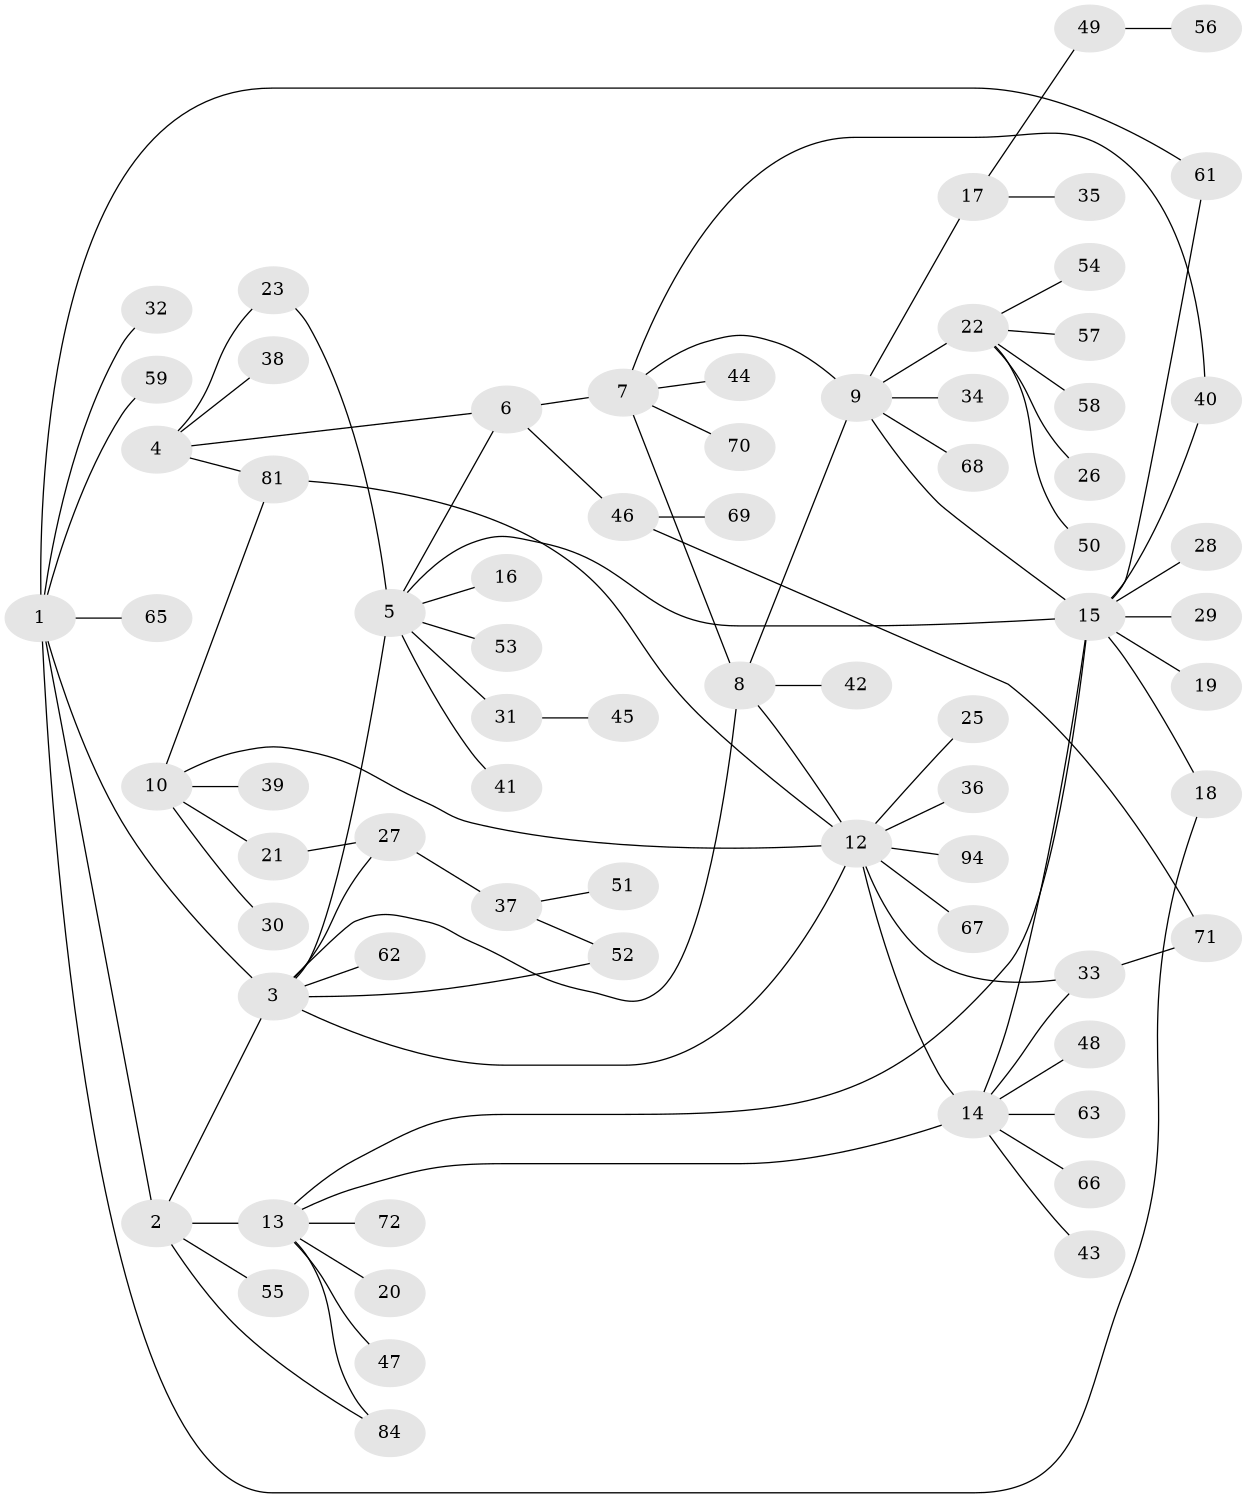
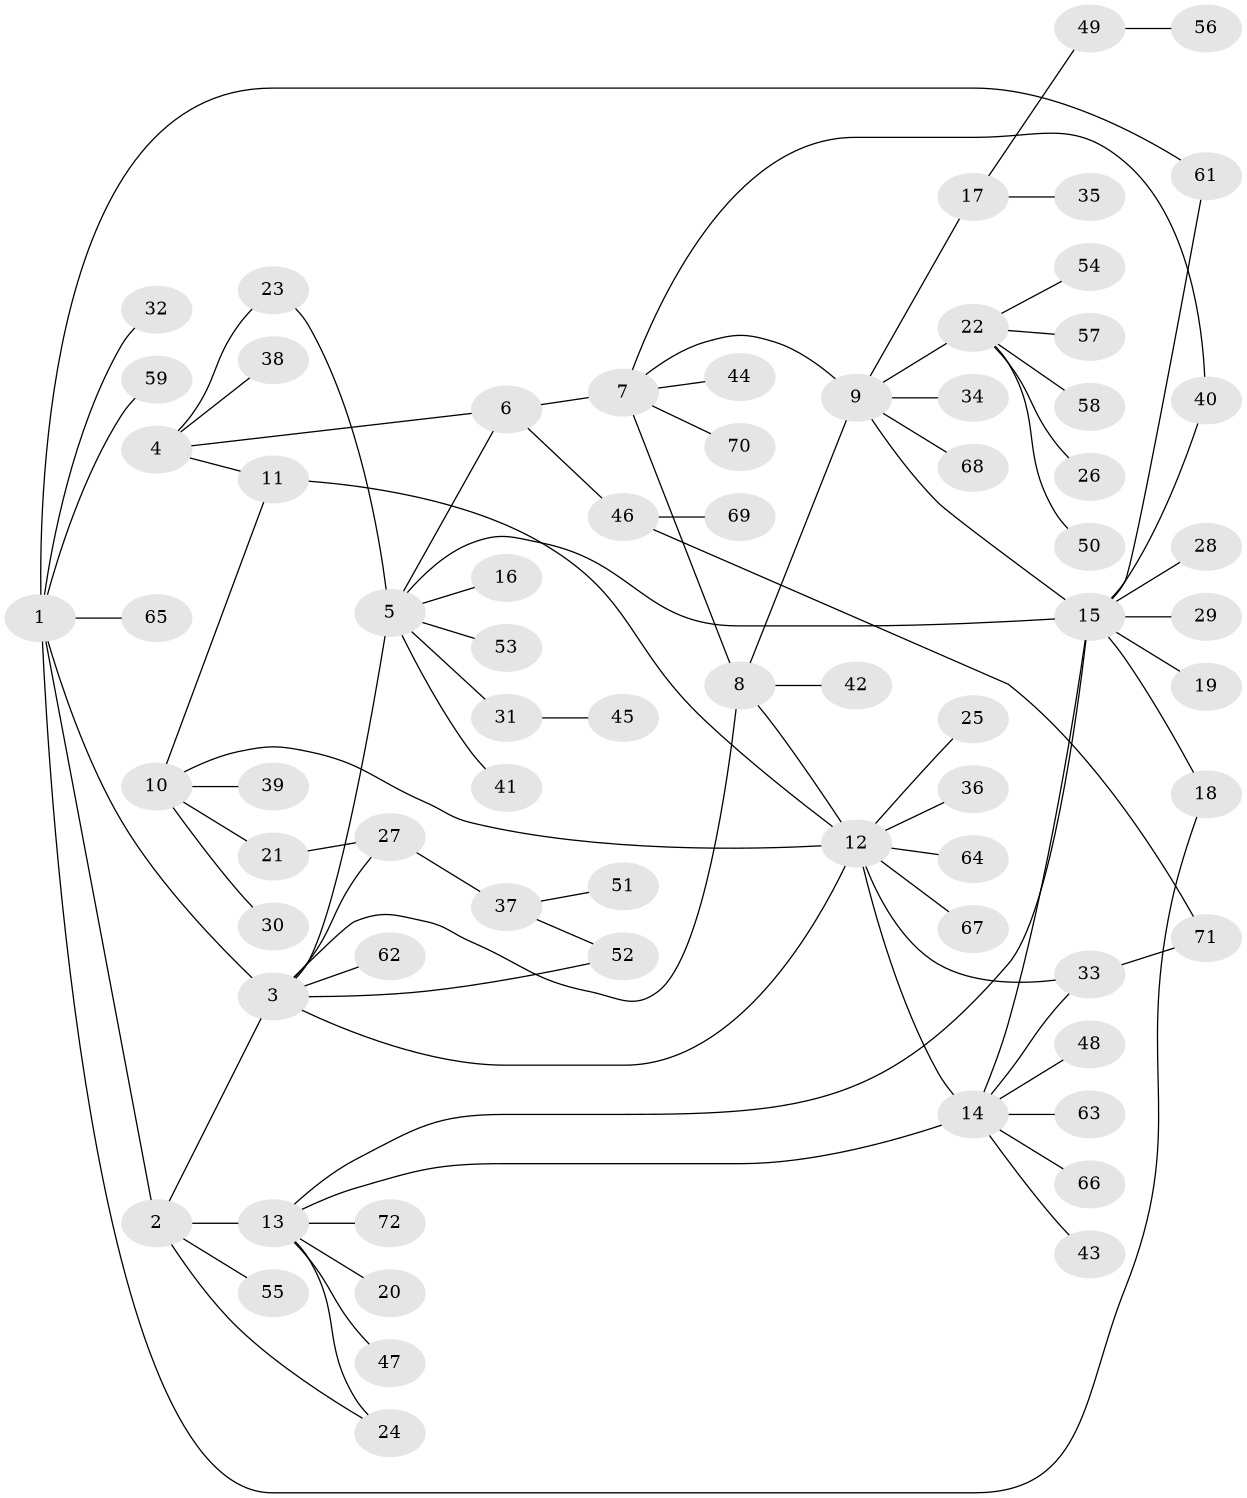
(273, 479) -> (273, 479)
(973, 859) -> (973, 859)
(390, 1433) -> (390, 1433)
